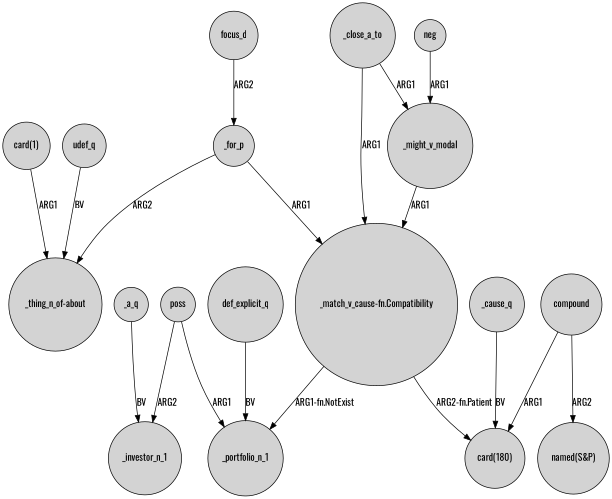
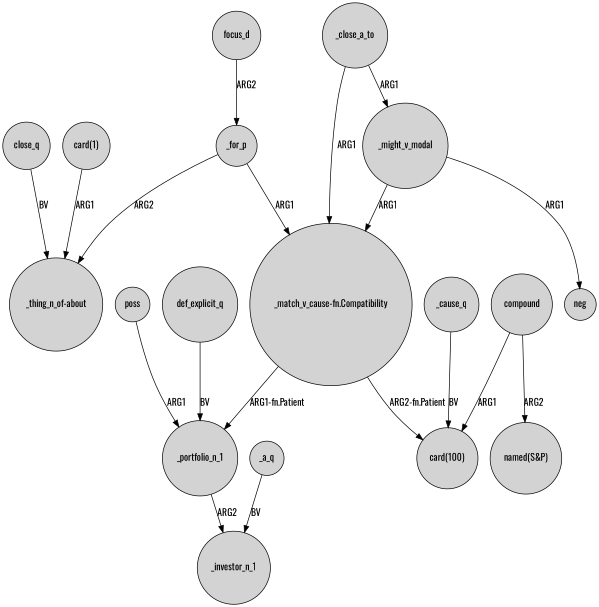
(430, 74) -> (533, 200)
(84, 146) -> (26, 146)
(164, 369) -> (216, 510)
(325, 403) -> (277, 403)
(495, 458) -> (447, 458)
